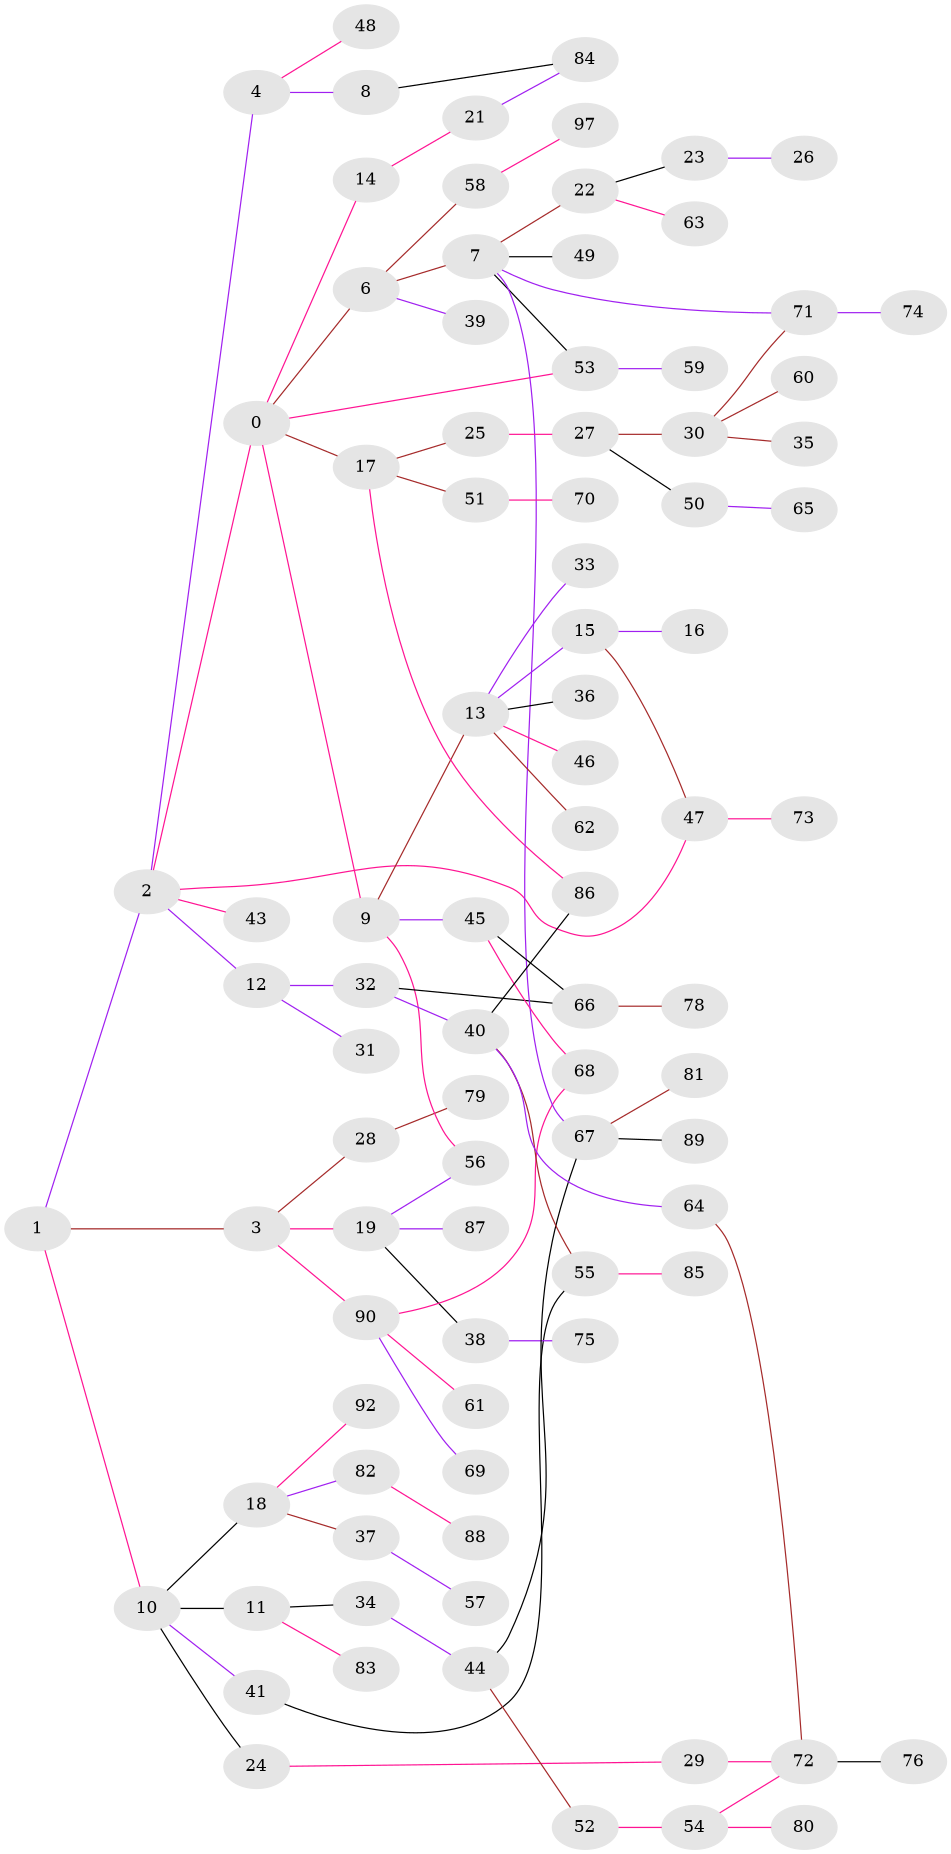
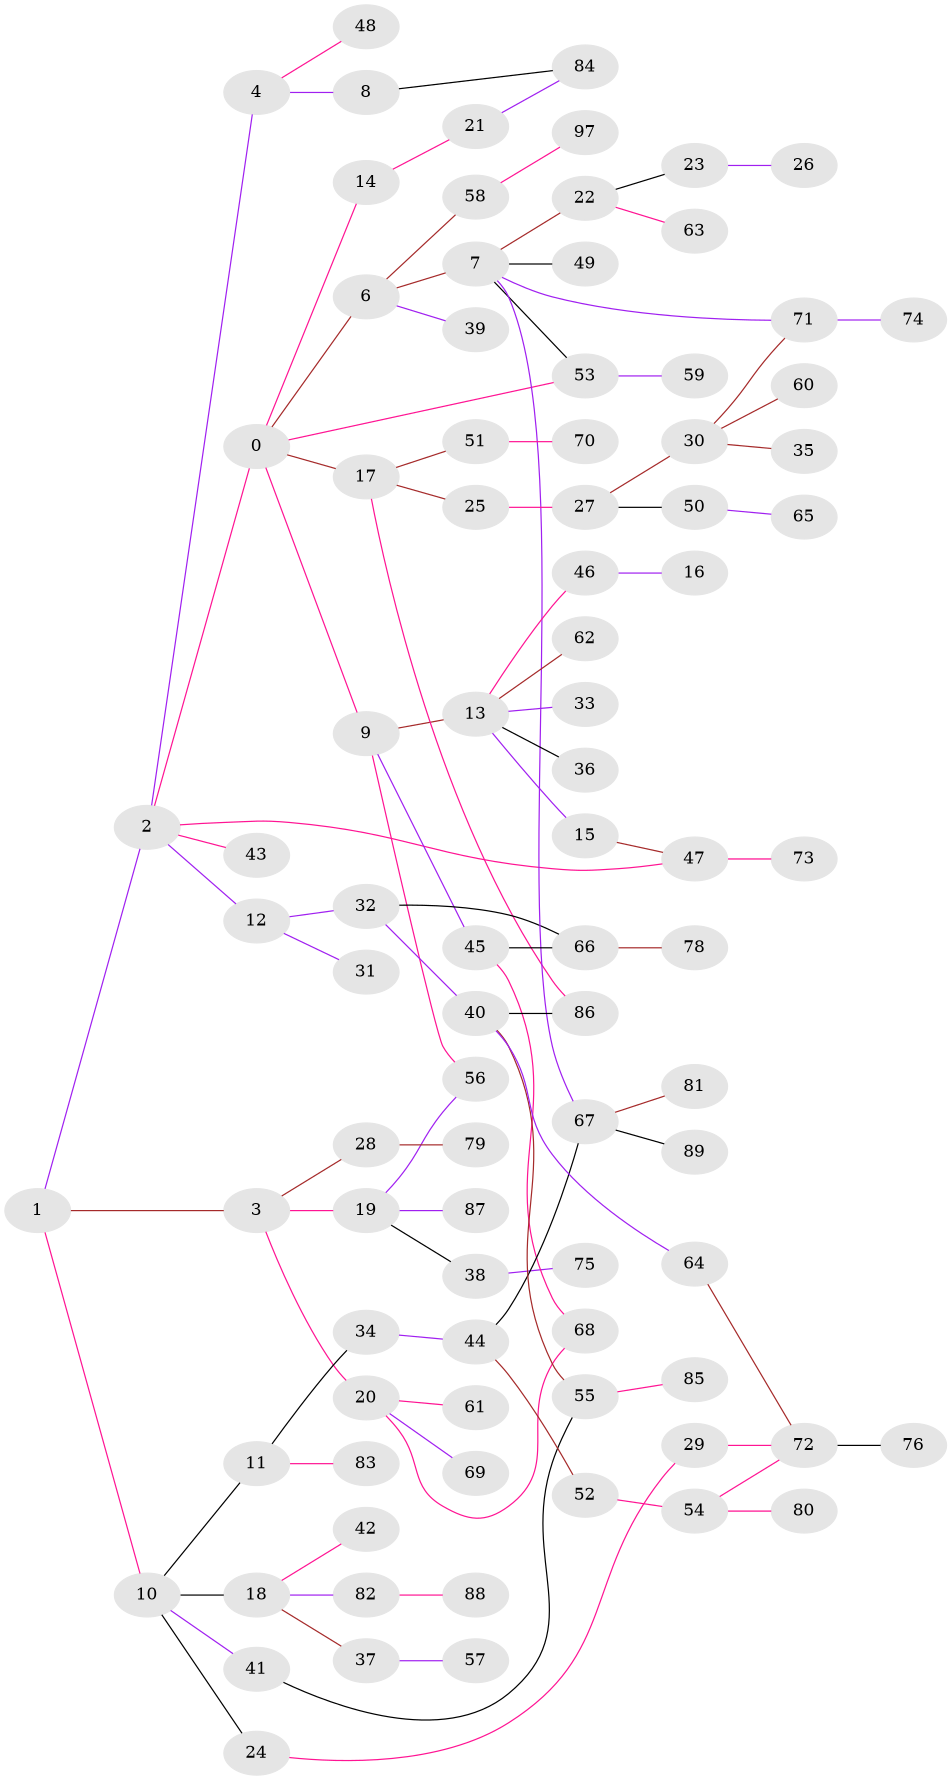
(640, 631) -> (640, 573)
(366, 1318) -> (366, 1398)
(366, 1406) -> (366, 1529)
